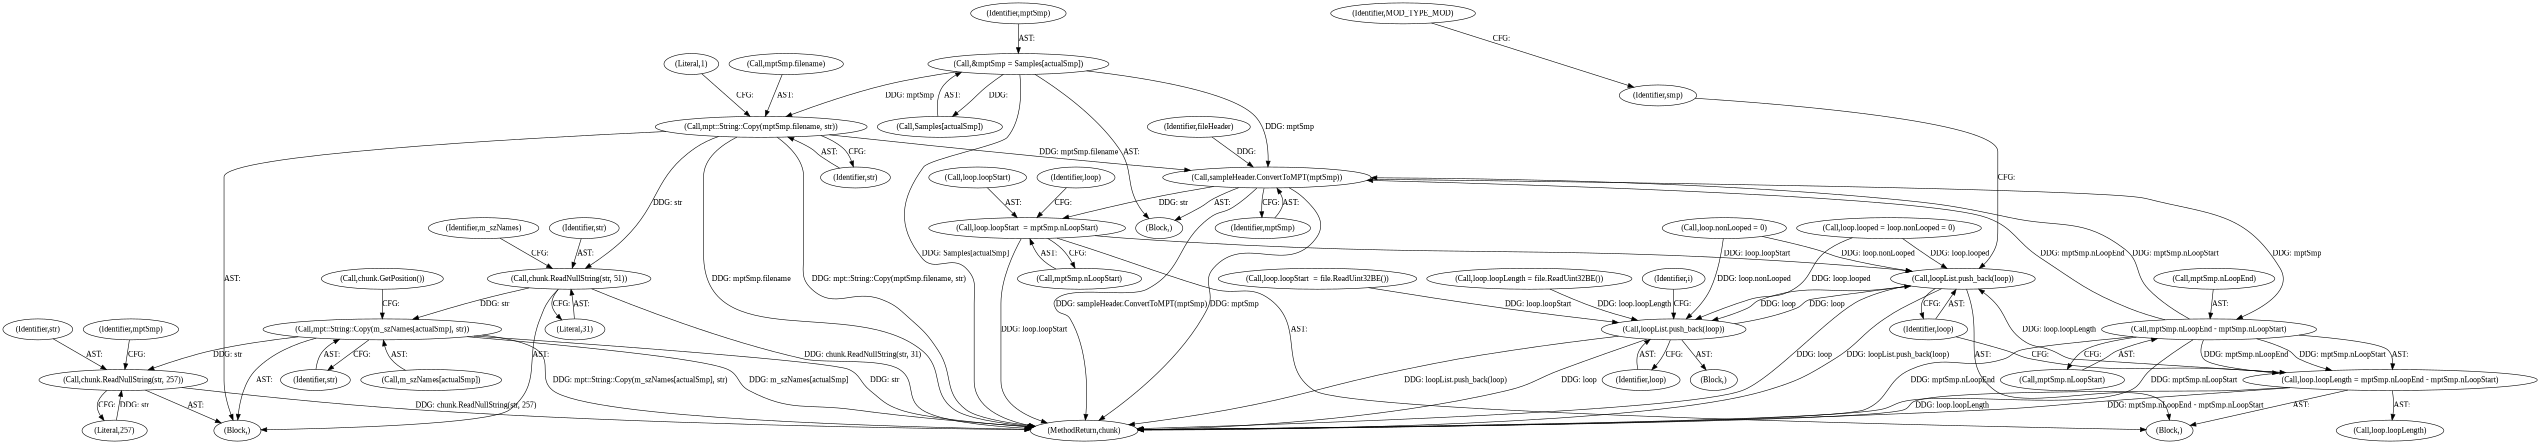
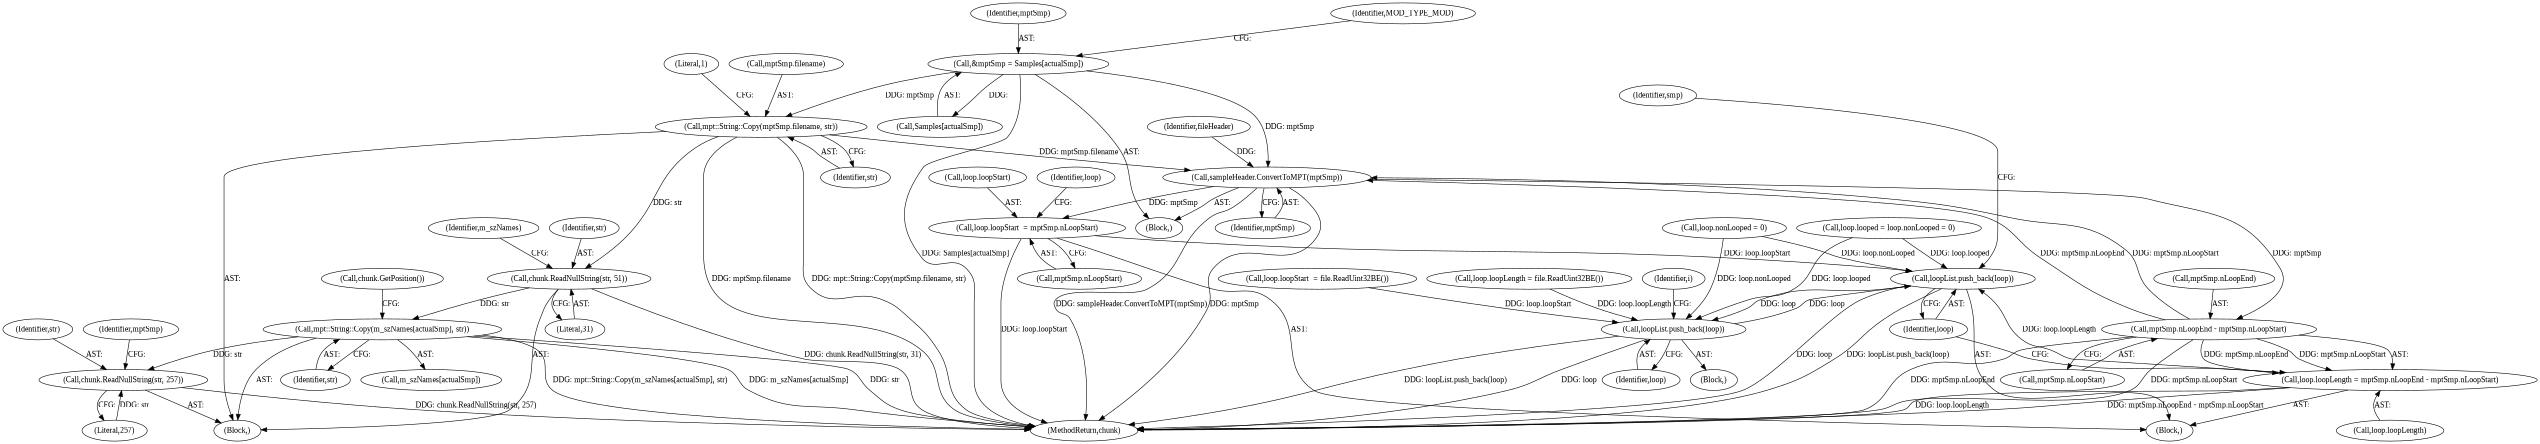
(1530, 54) -> (1217, 38)
(1173, 203) -> (1173, 203)
(392, 360) -> (411, 351)
(2394, 402) -> (2374, 408)
